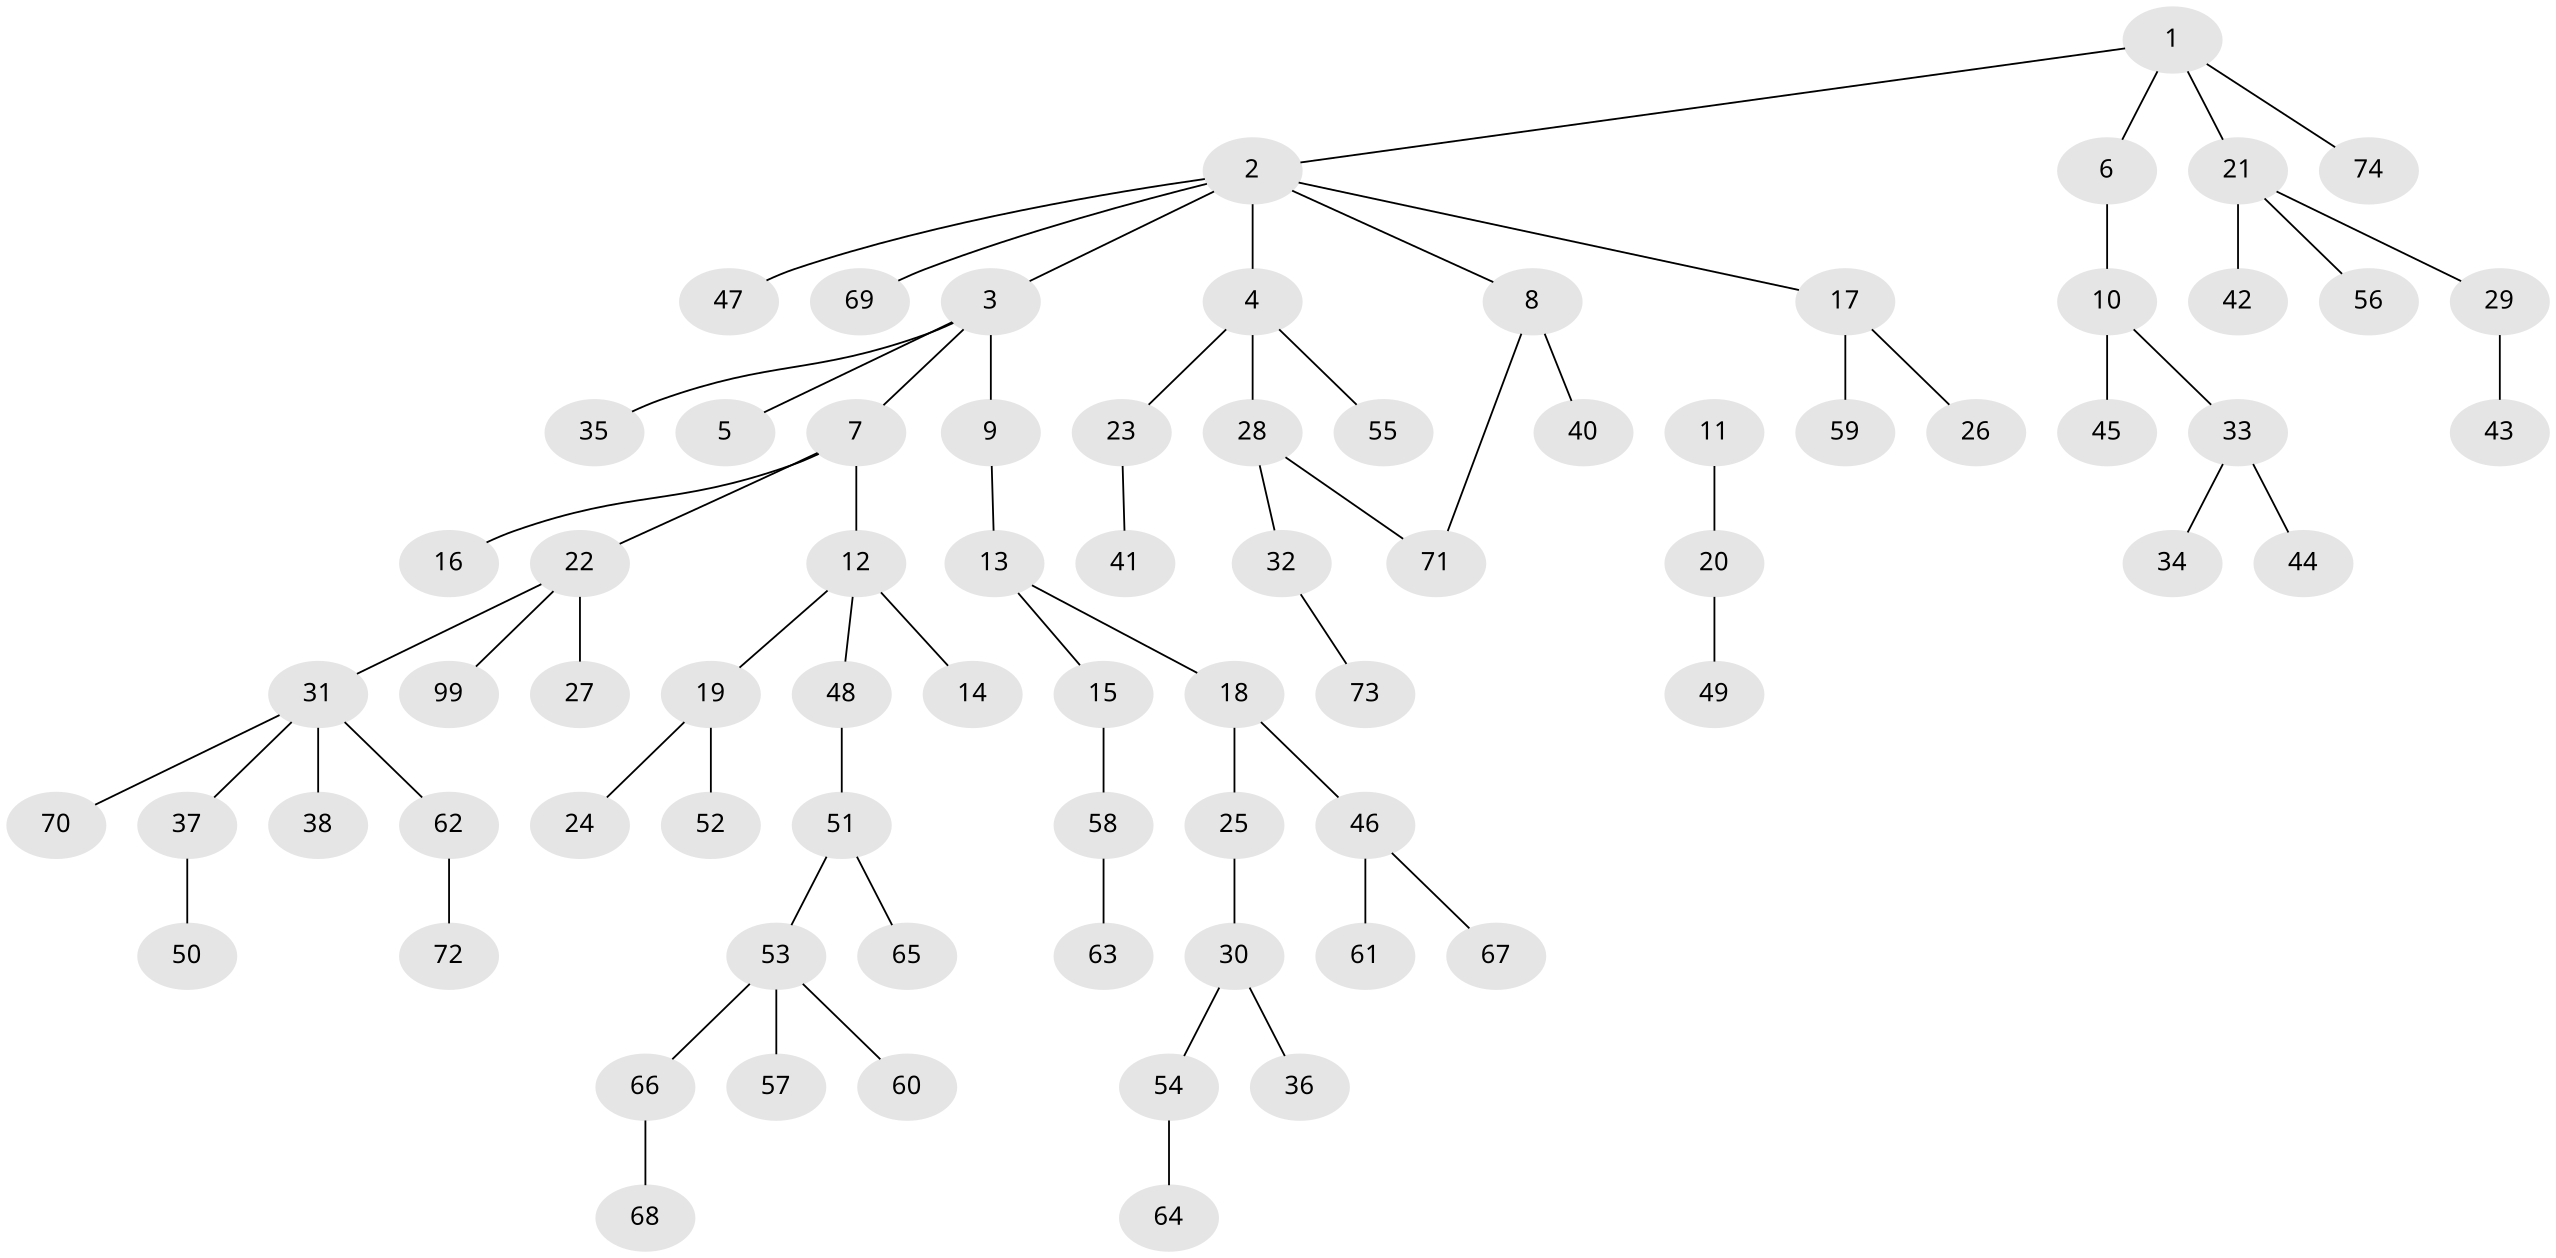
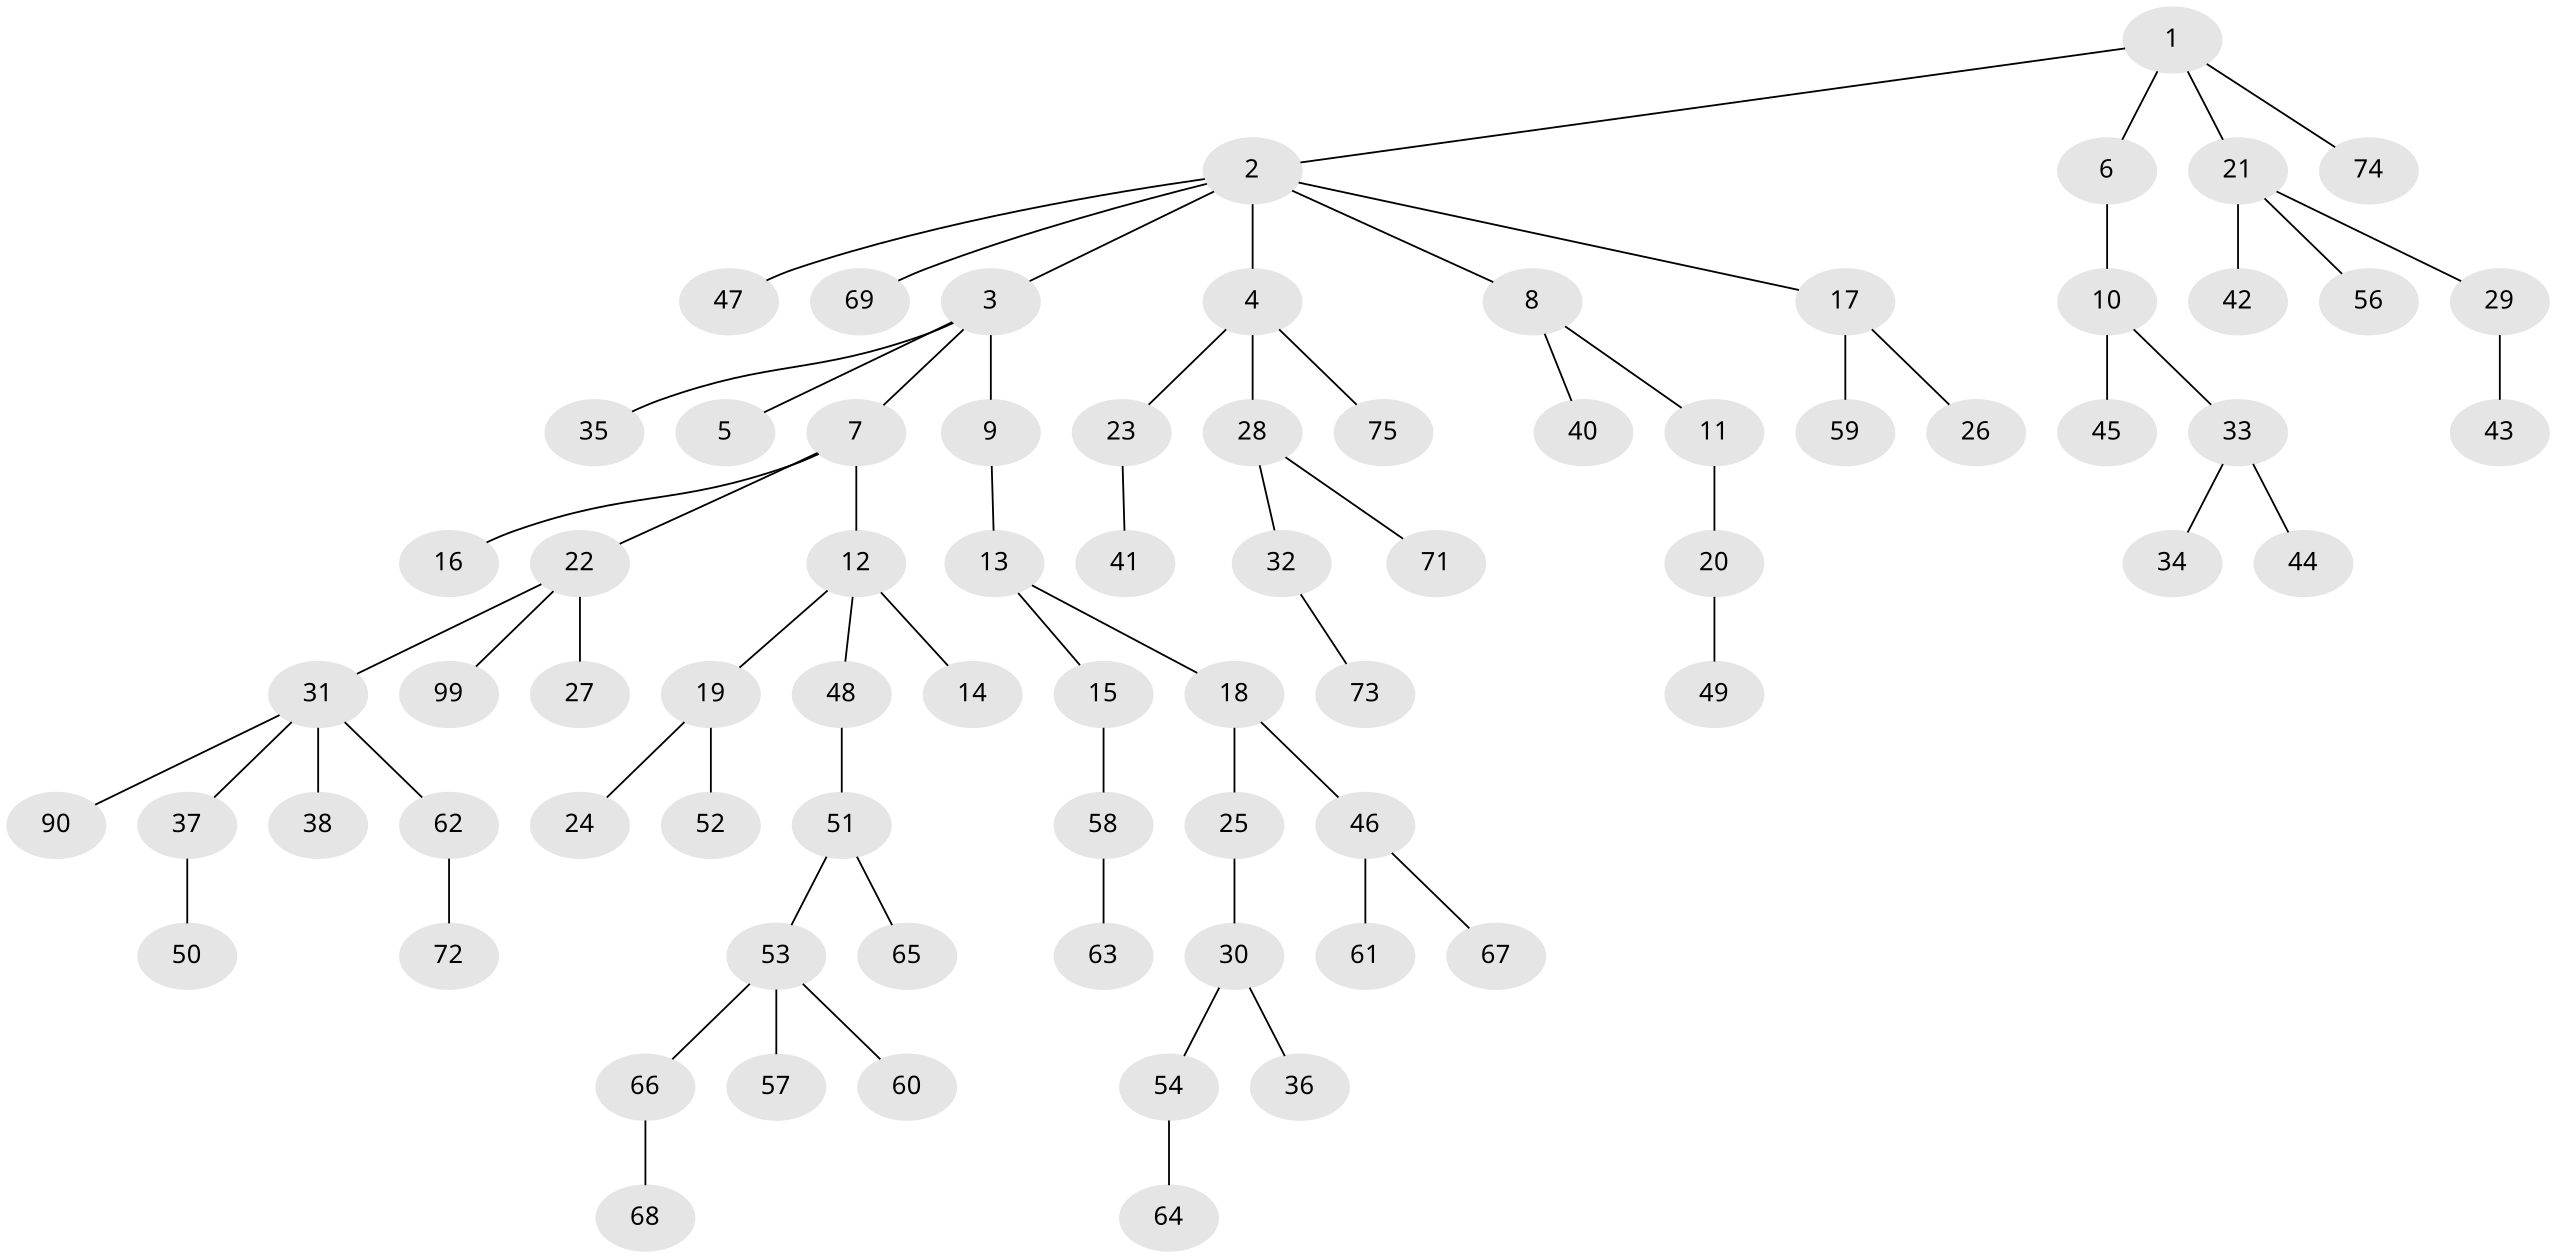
(1485, 432) -> (1623, 367)
(1384, 433) -> (1384, 433)
(56, 825) -> (56, 825)
